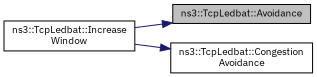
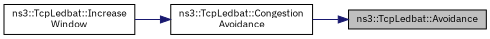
(149, 26) -> (325, 19)
